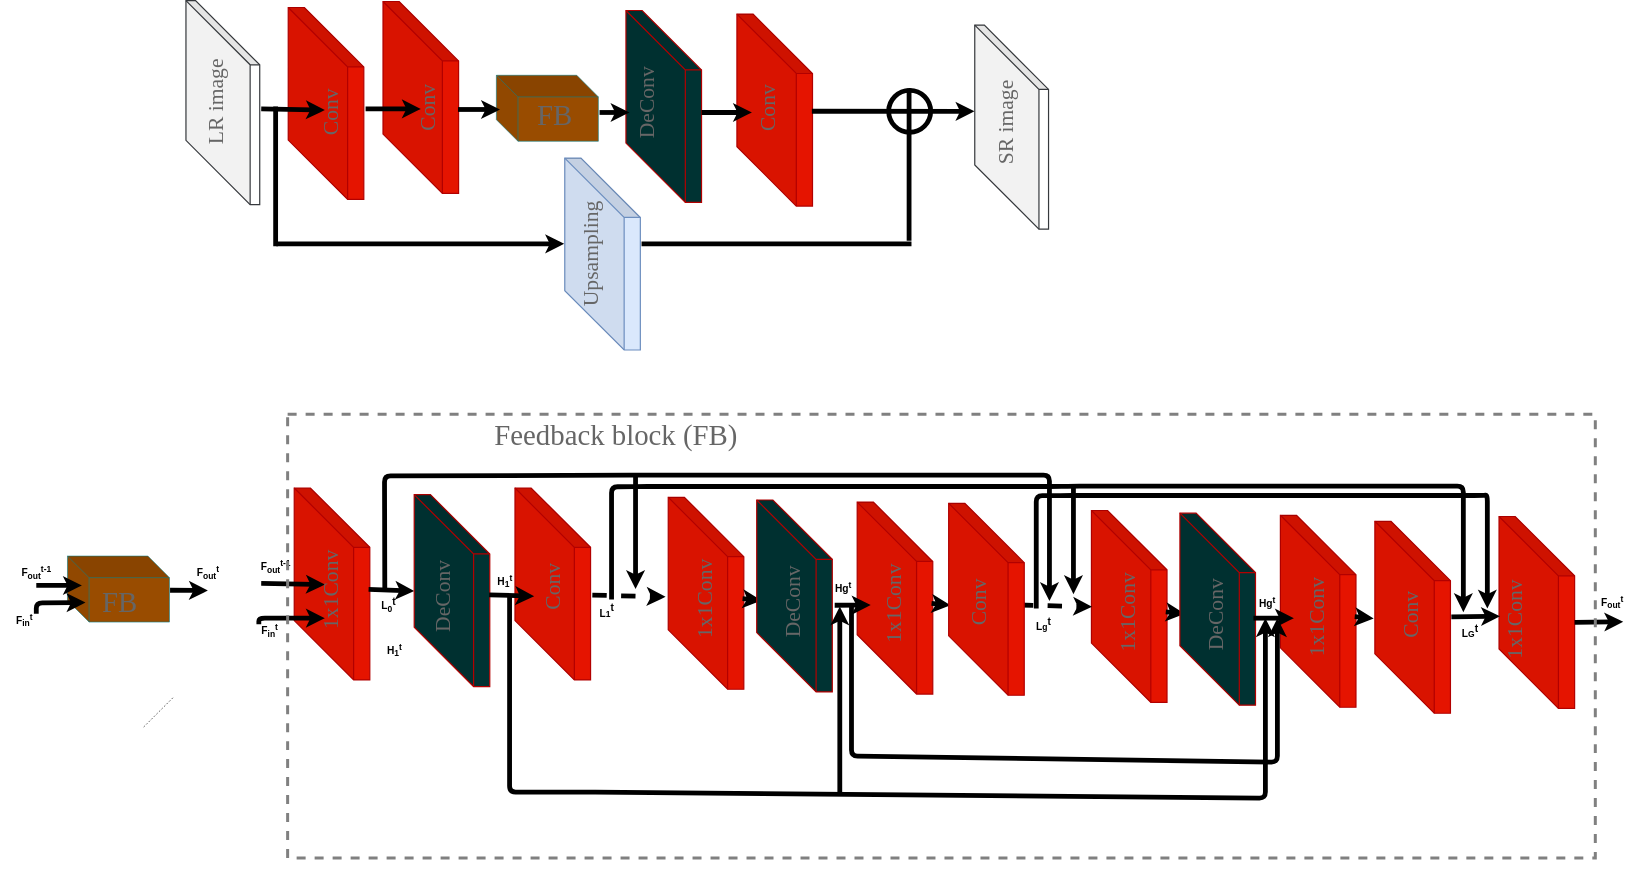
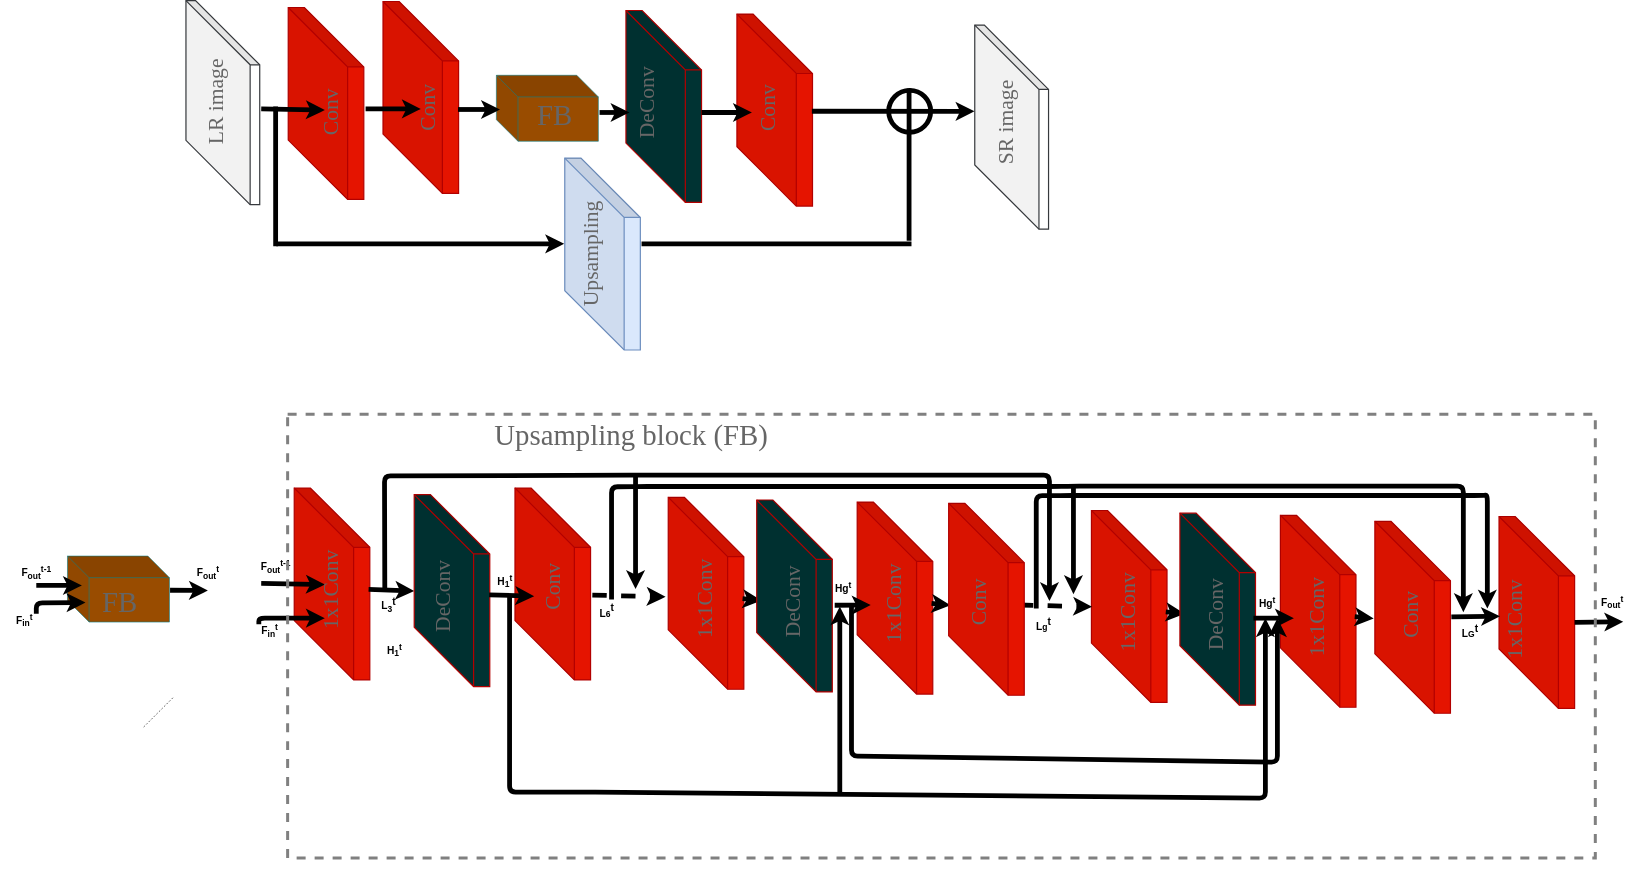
(530, 423) -> (532, 423)
(389, 605) -> (389, 605)
(607, 611) -> (607, 611)
